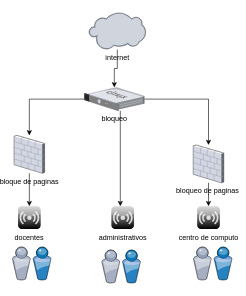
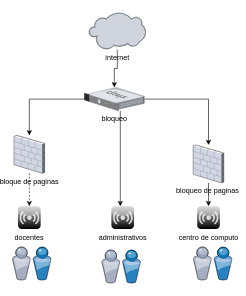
(29, 187) -> (29, 187)
